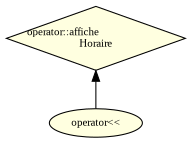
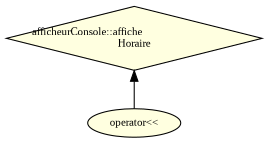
(96, 38) -> (134, 38)
